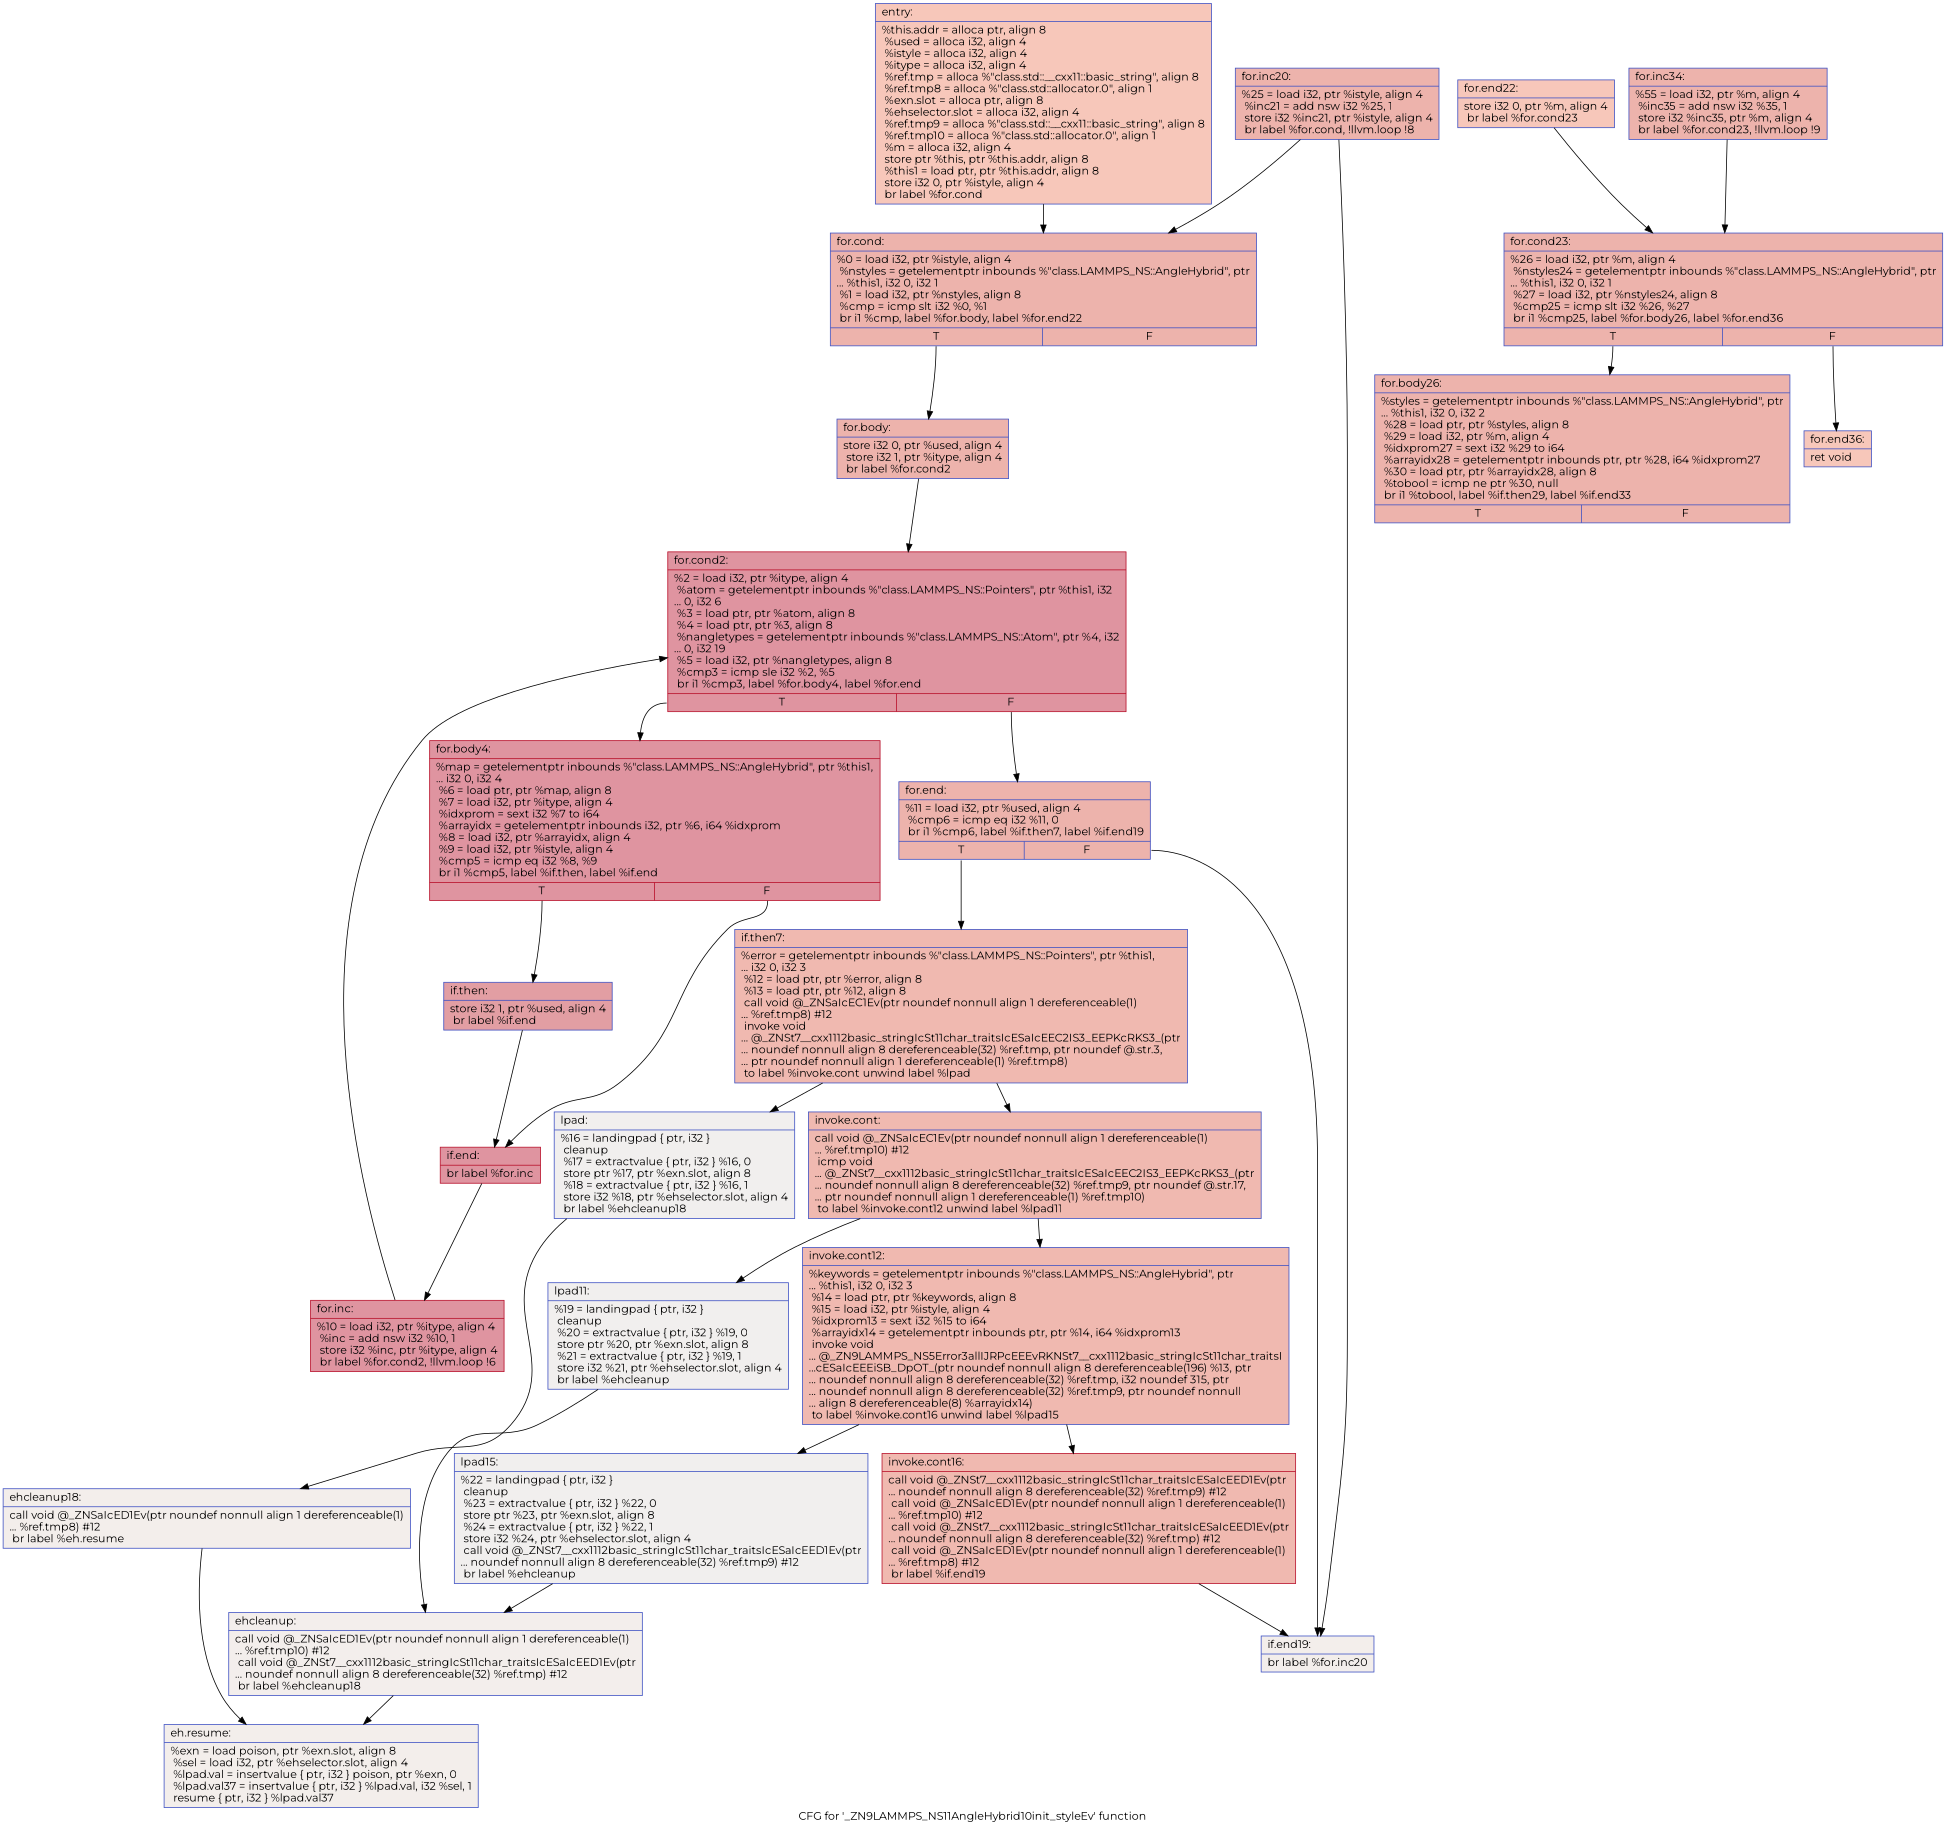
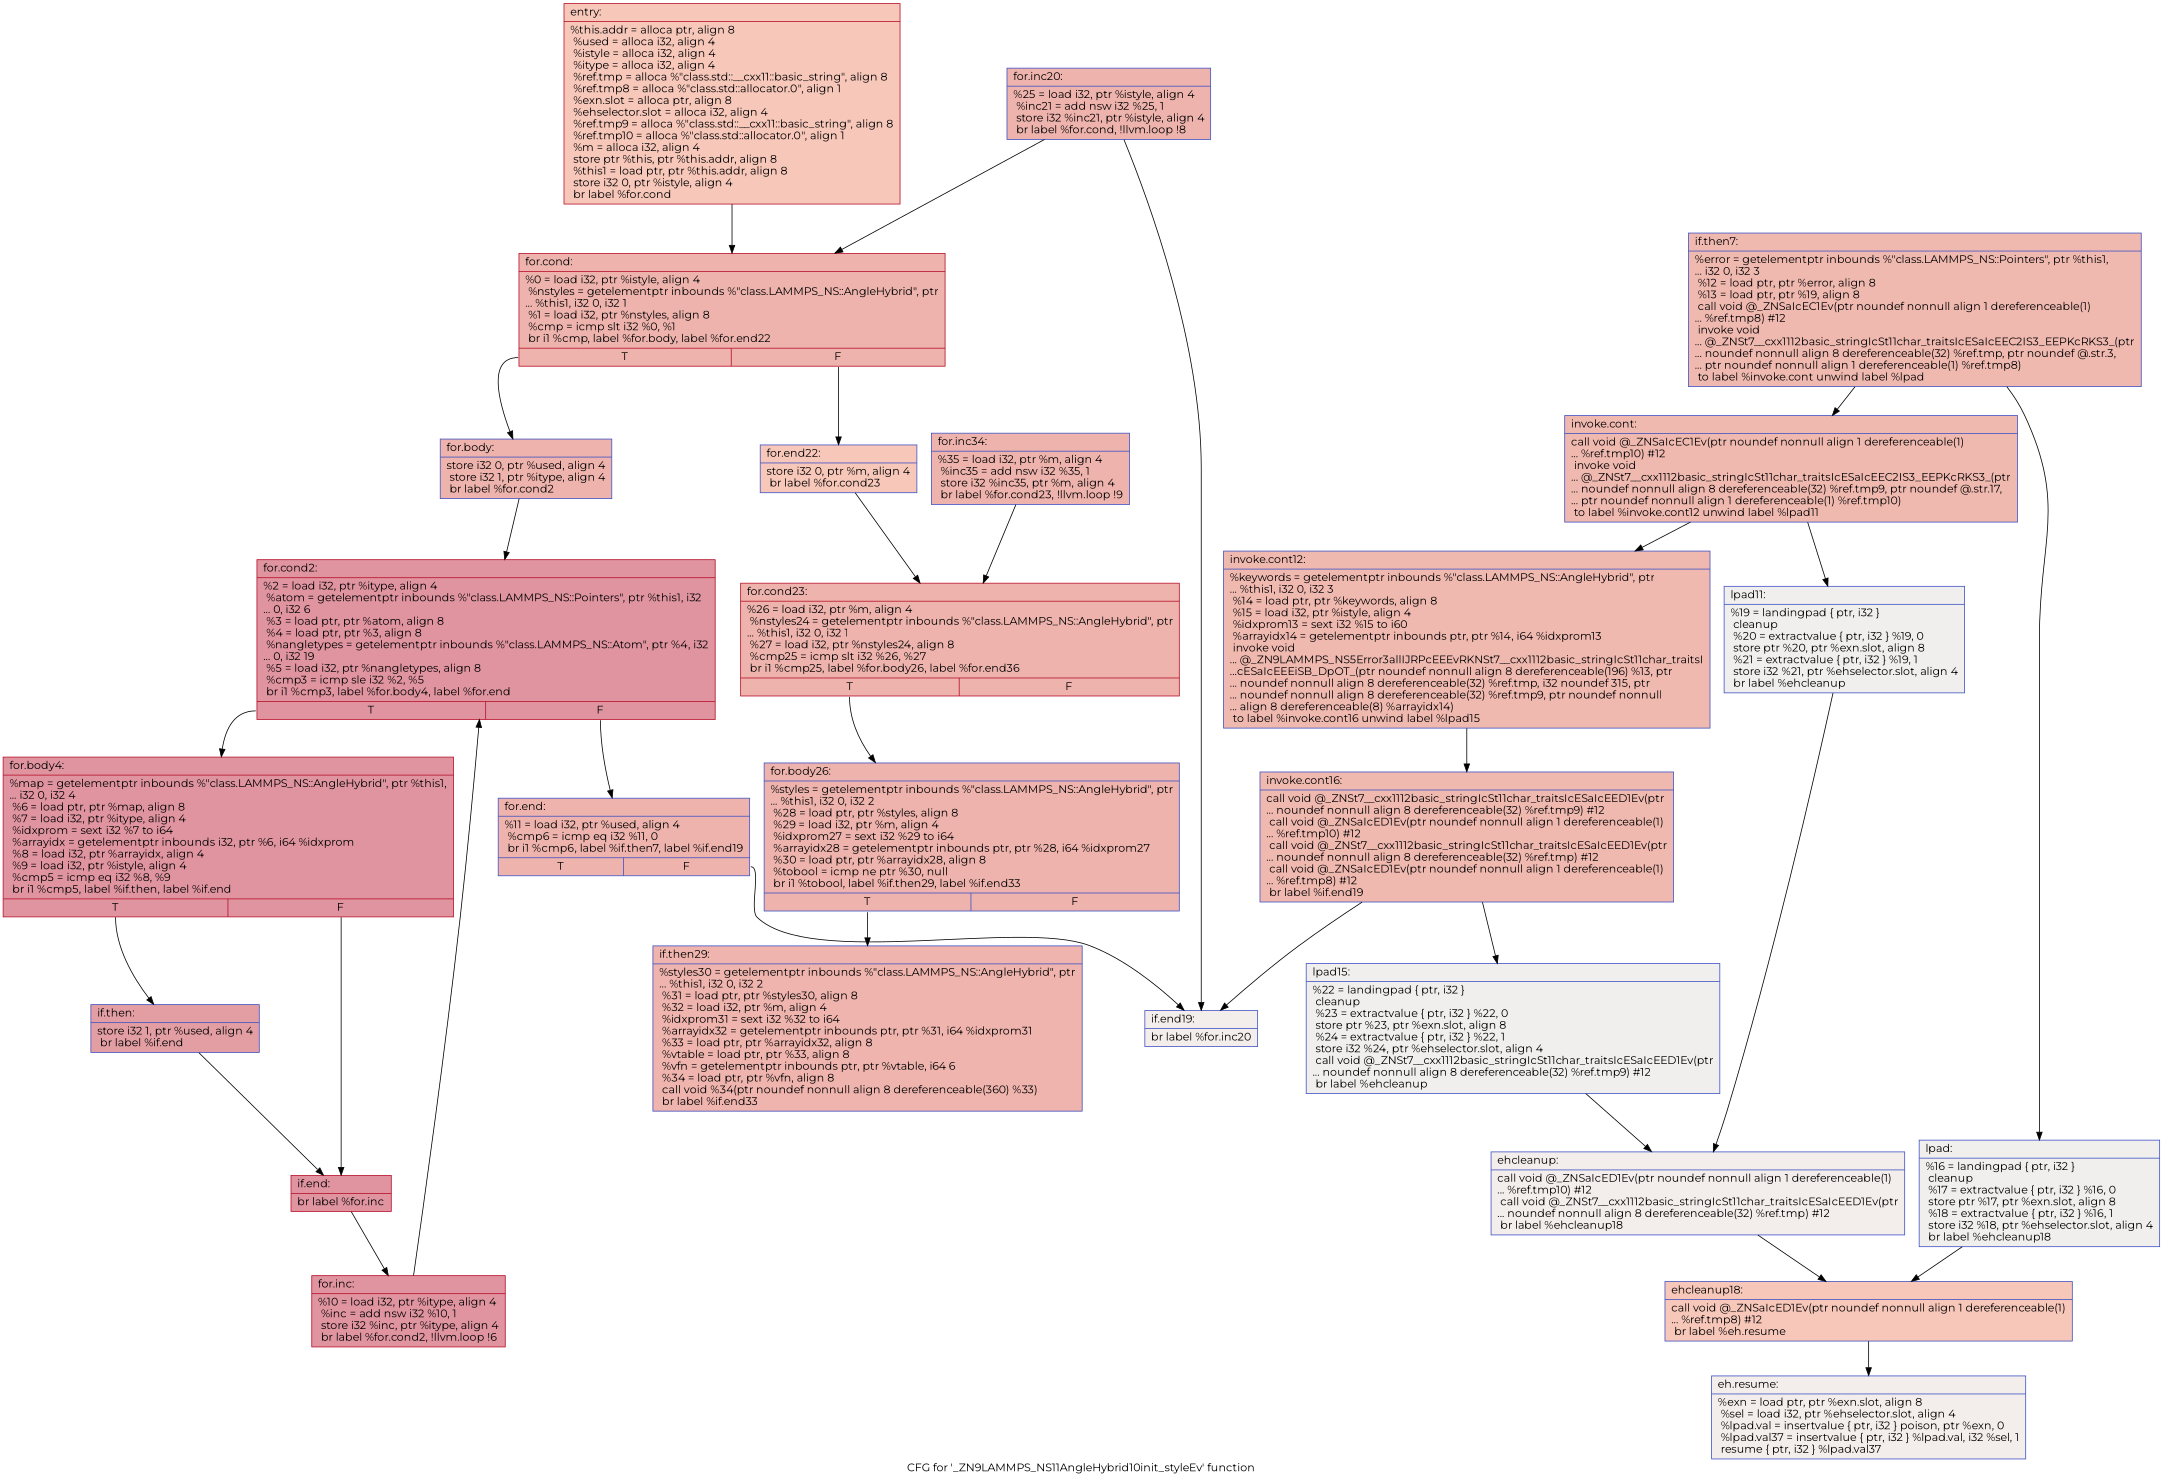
(1718, 95) -> (1020, 460)
(1043, 104) -> (732, 104)
(1043, 289) -> (732, 310)
(1723, 289) -> (960, 640)
none -> (839, 402)
(1838, 449) -> none
(961, 891) -> none
(824, 991) -> (1777, 295)
none -> (868, 1029)
(844, 1162) -> (1604, 466)
(898, 1321) -> (1319, 625)
(832, 1437) -> (1489, 929)
(207, 1518) -> (1869, 1311)
(1089, 1518) -> (1467, 837)
(381, 1707) -> (1789, 1256)
(284, 1751) -> (1820, 1403)
